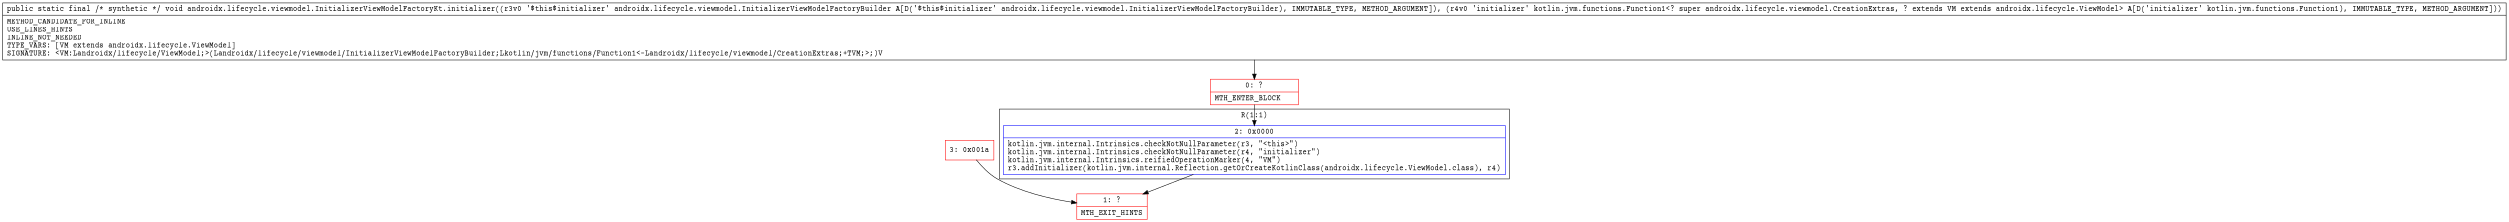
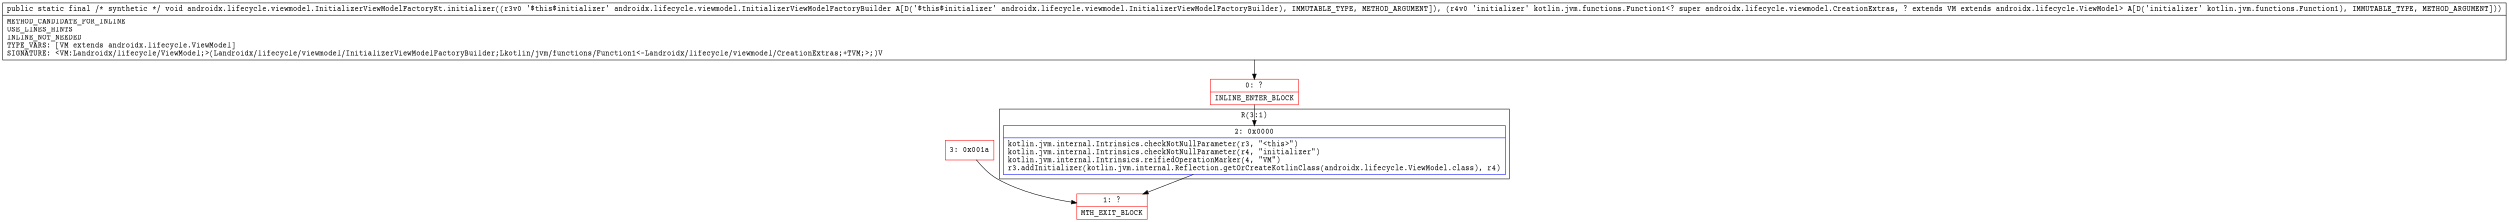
(1248, 98) -> (1254, 98)
(1254, 115) -> (1254, 115)
(1112, 213) -> (1112, 213)
